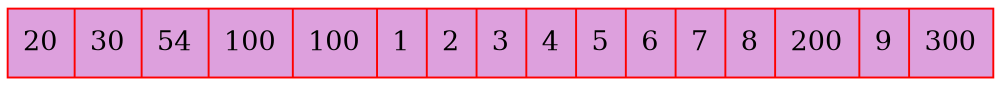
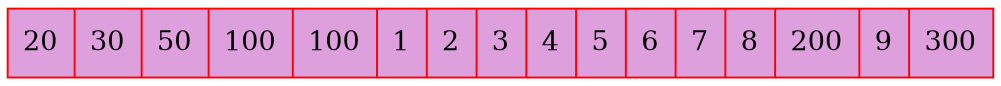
(175, 42) -> (175, 42)
